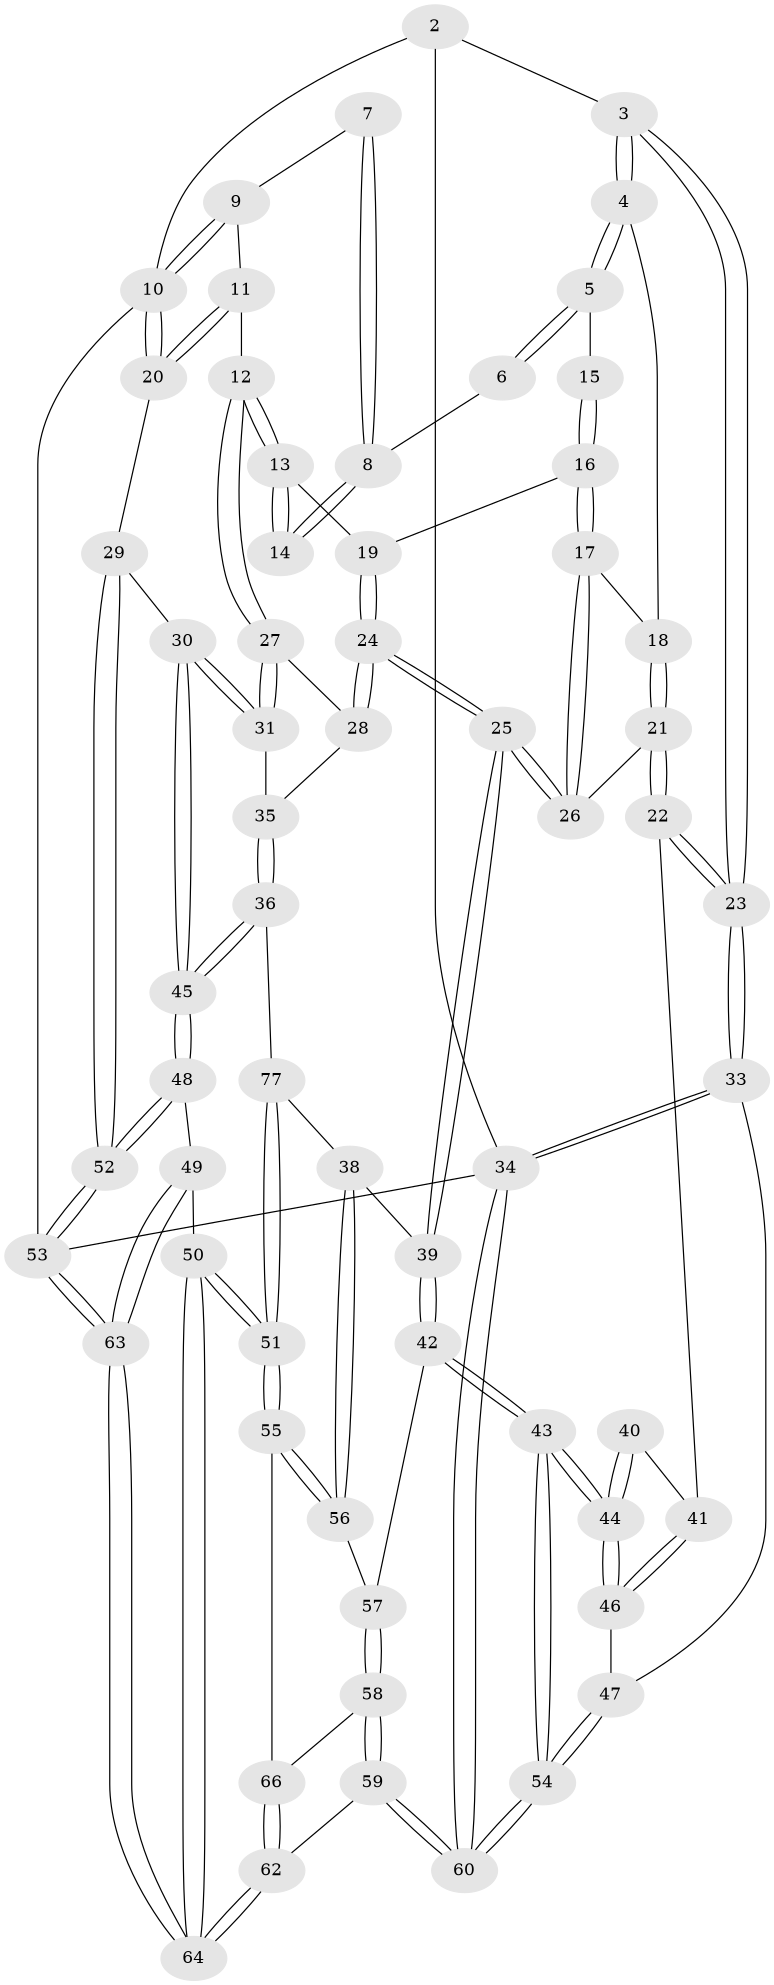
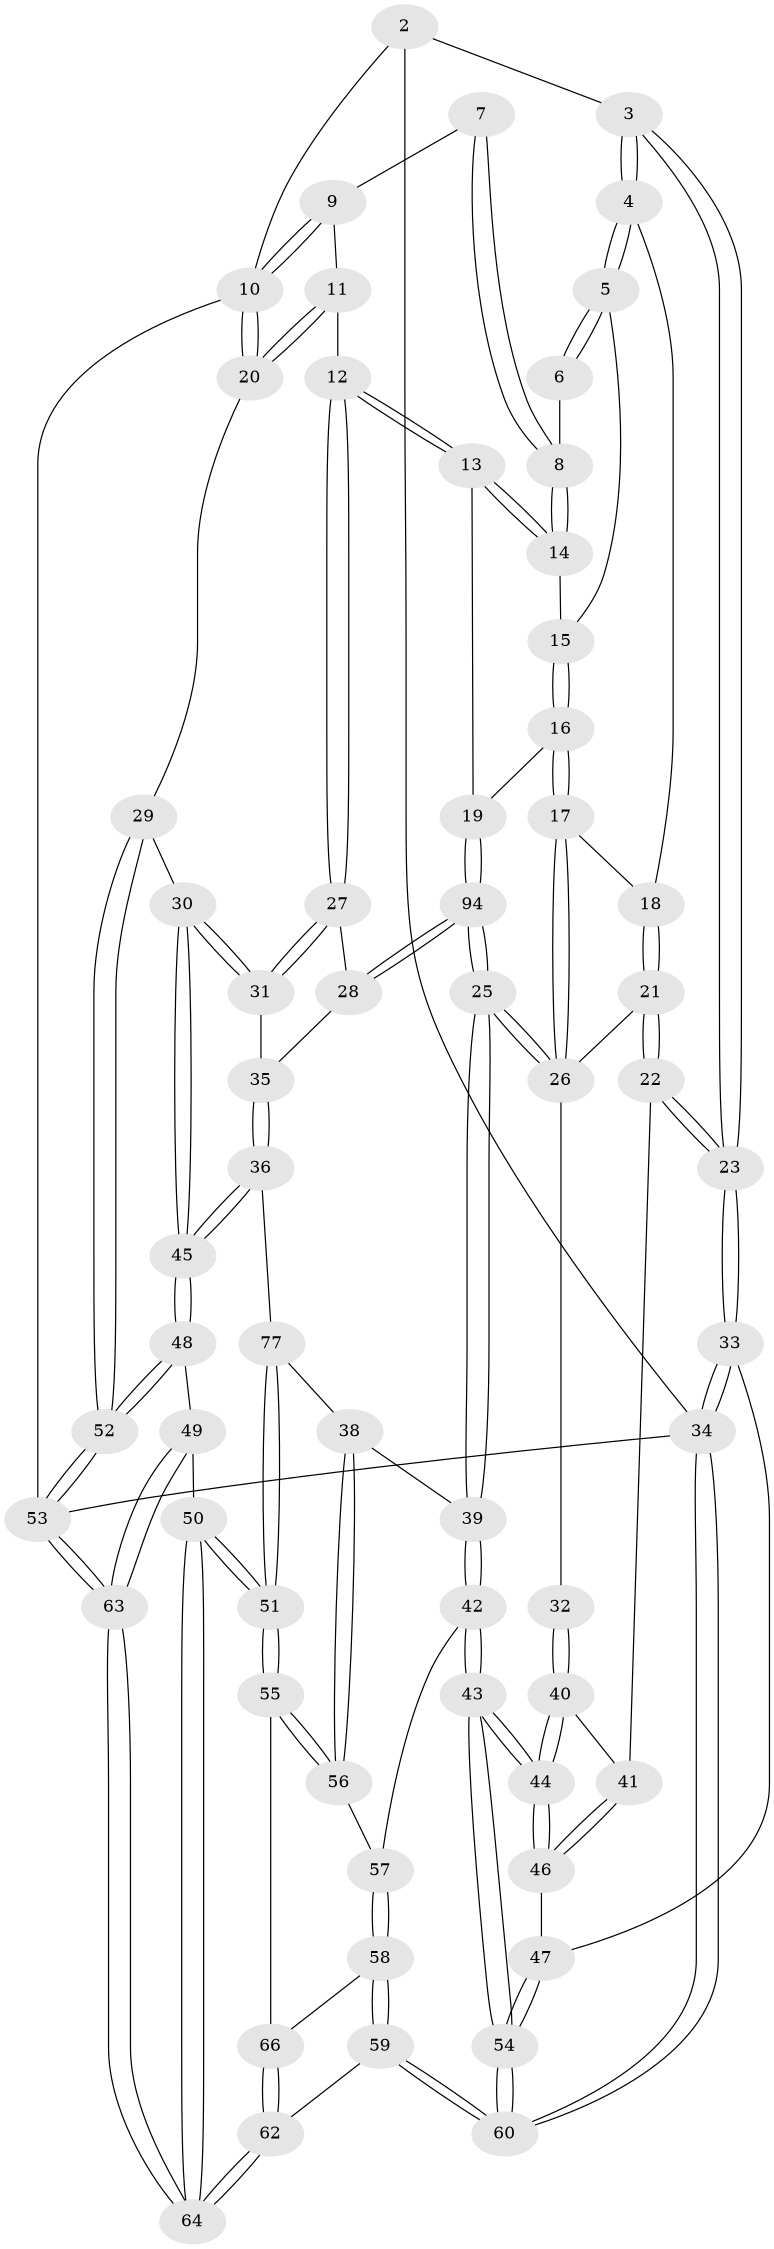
none -> (560, 598)
(368, 641) -> (473, 905)
none -> (561, 1607)
